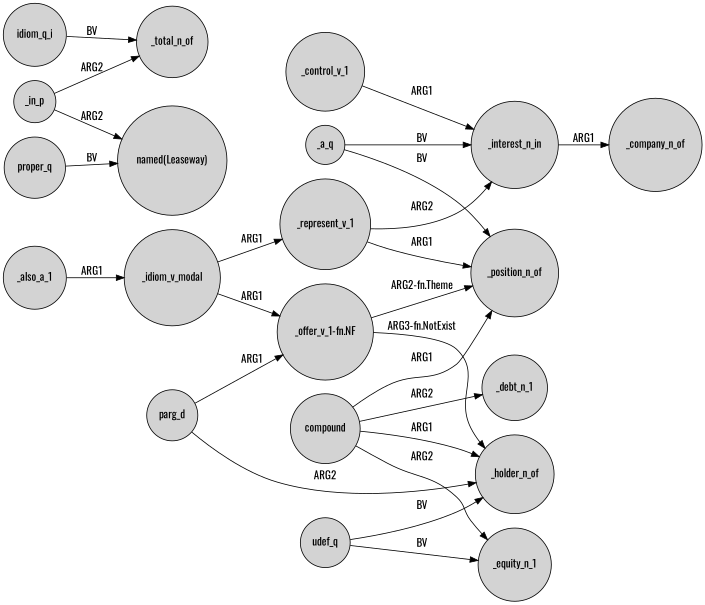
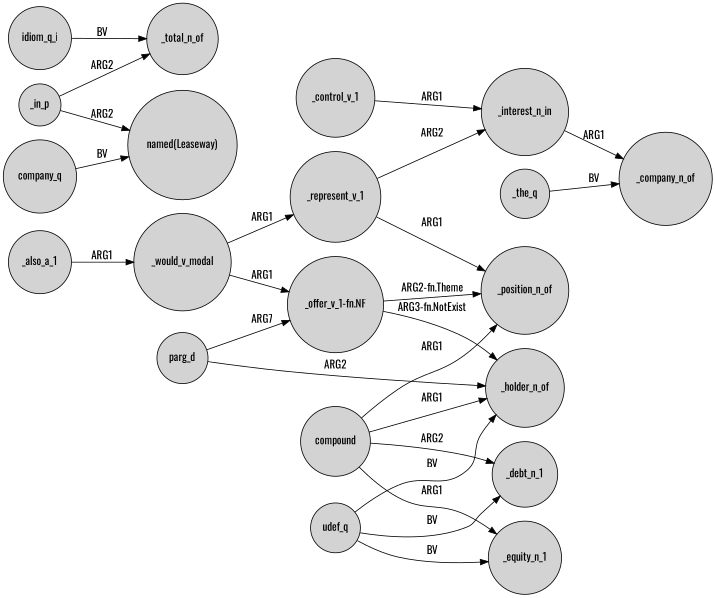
(325, 145) -> none
(35, 168) -> (40, 176)
none -> (525, 194)
(172, 278) -> (182, 262)
(252, 360) -> (262, 320)
(422, 457) -> (432, 491)
none -> (433, 535)
